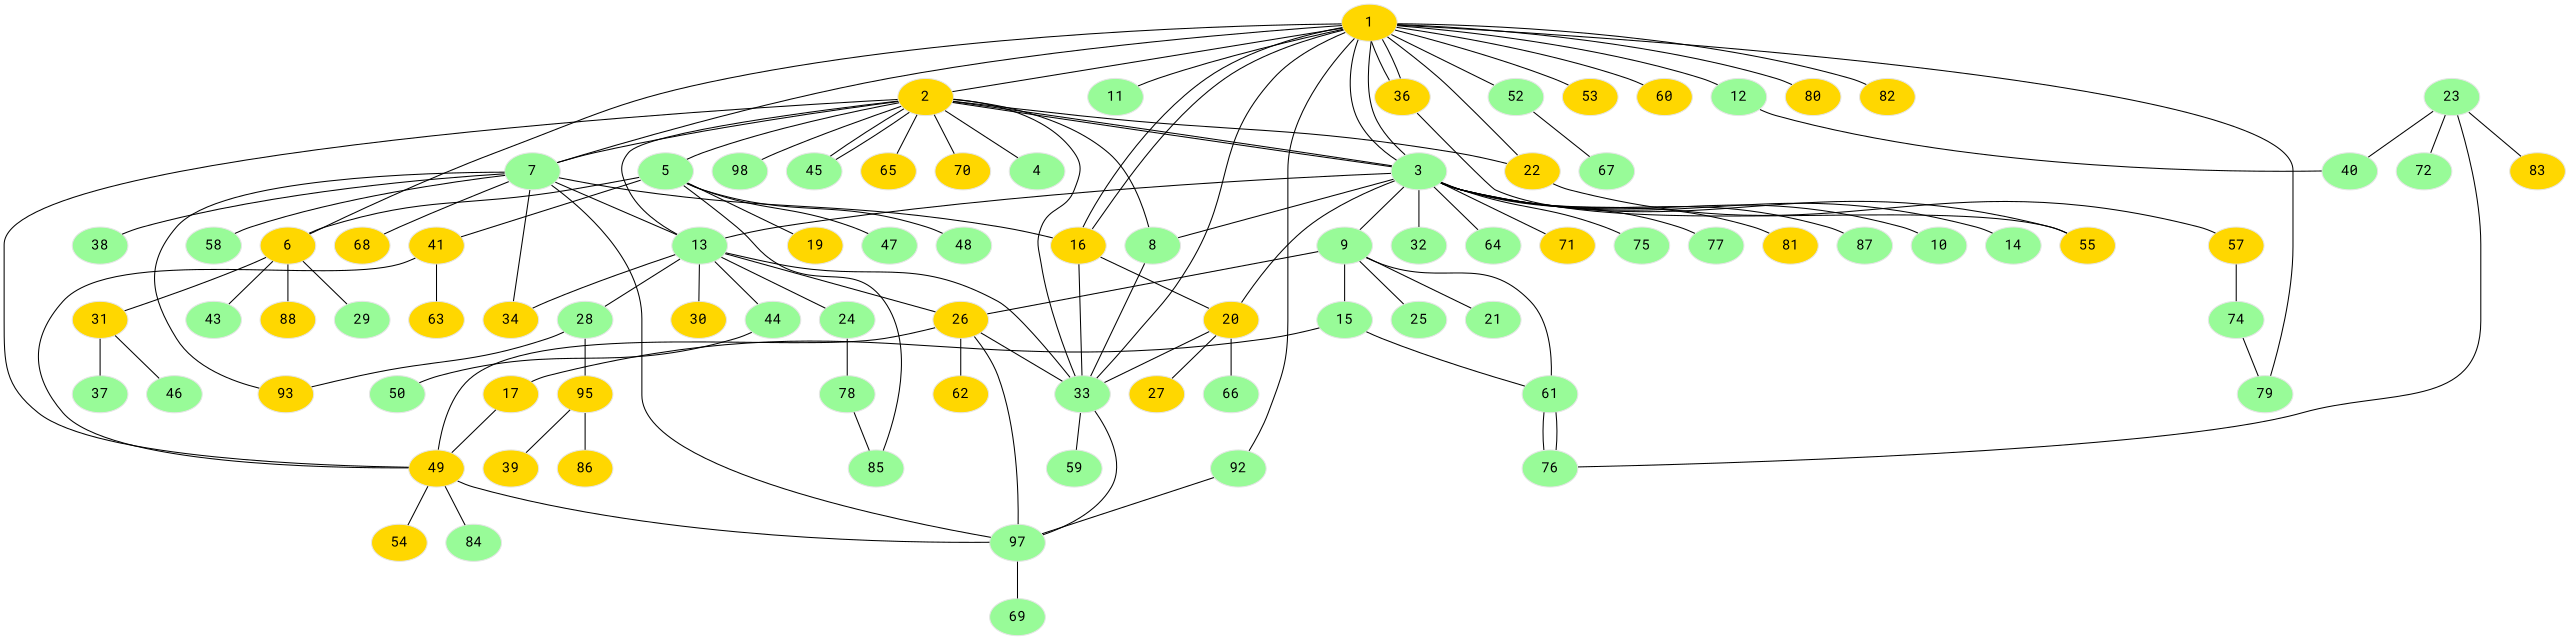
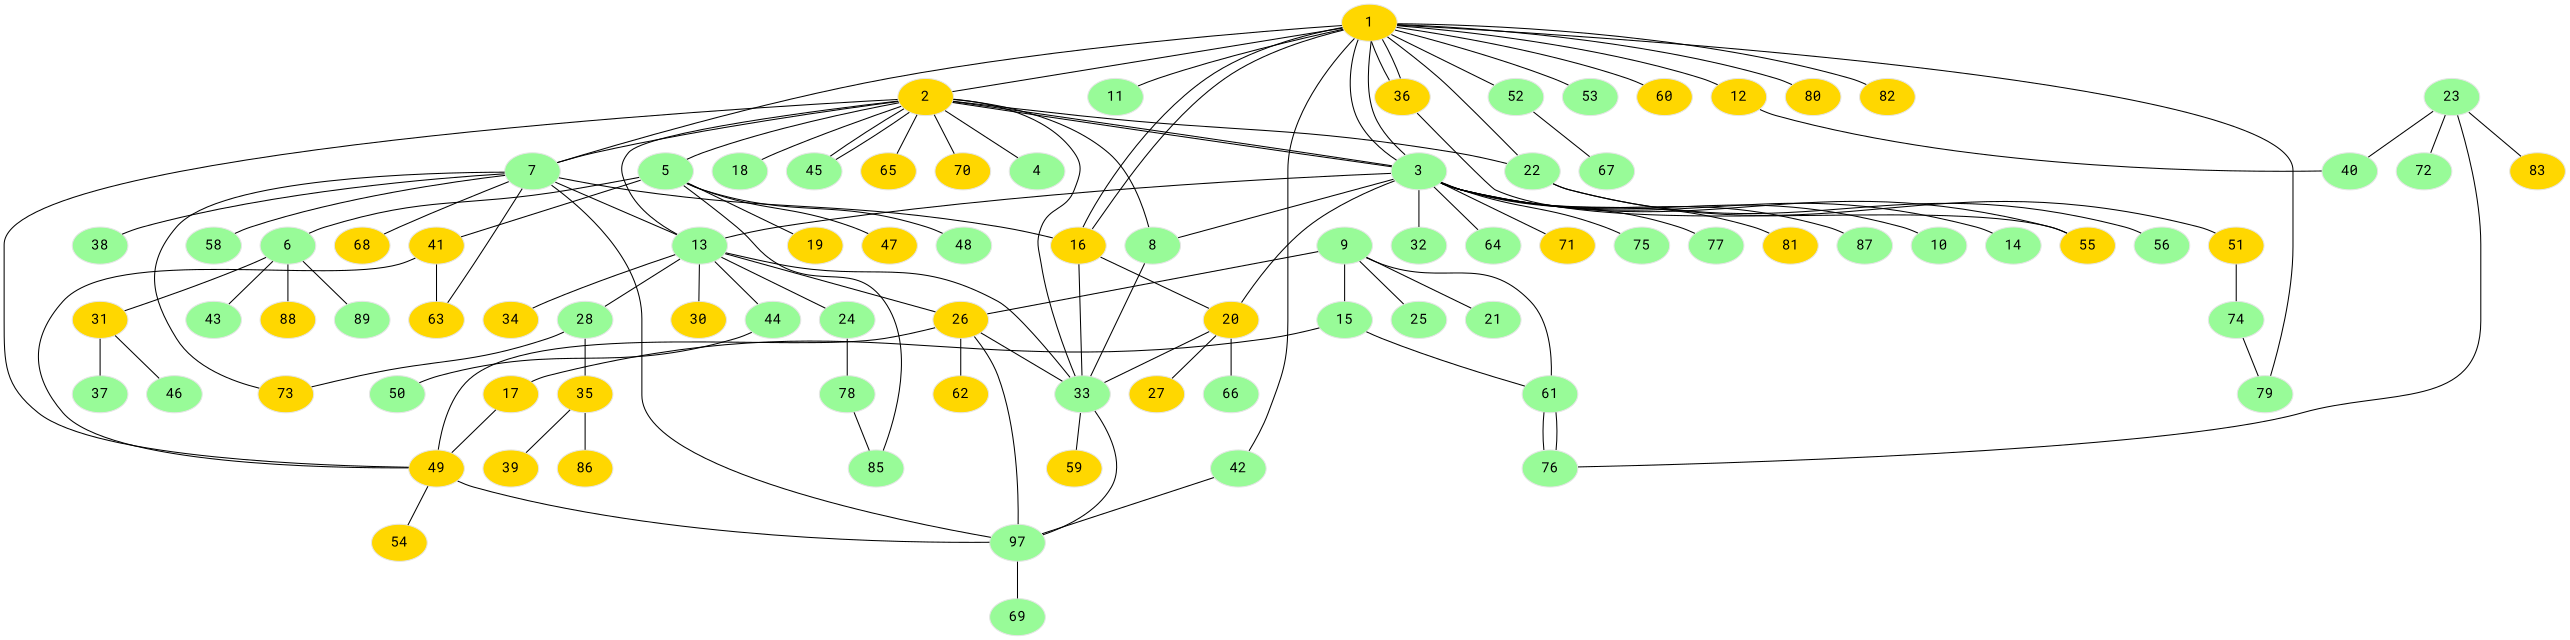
(811, 64) -> none
(1590, 97) -> (1590, 97)
(1739, 97) -> (1739, 97)
(740, 171) -> (740, 171)
(1532, 171) -> (1532, 171)
(1218, 198) -> none
(1382, 208) -> none
(288, 246) -> (288, 246)
(522, 246) -> (486, 246)
(890, 246) -> (890, 246)
none -> (2162, 246)
(2236, 246) -> (2236, 246)
(362, 320) -> (362, 320)
(286, 394) -> (286, 394)
(585, 394) -> (585, 394)
(1074, 469) -> (1074, 469)
(1238, 469) -> (1238, 469)
(474, 543) -> none
